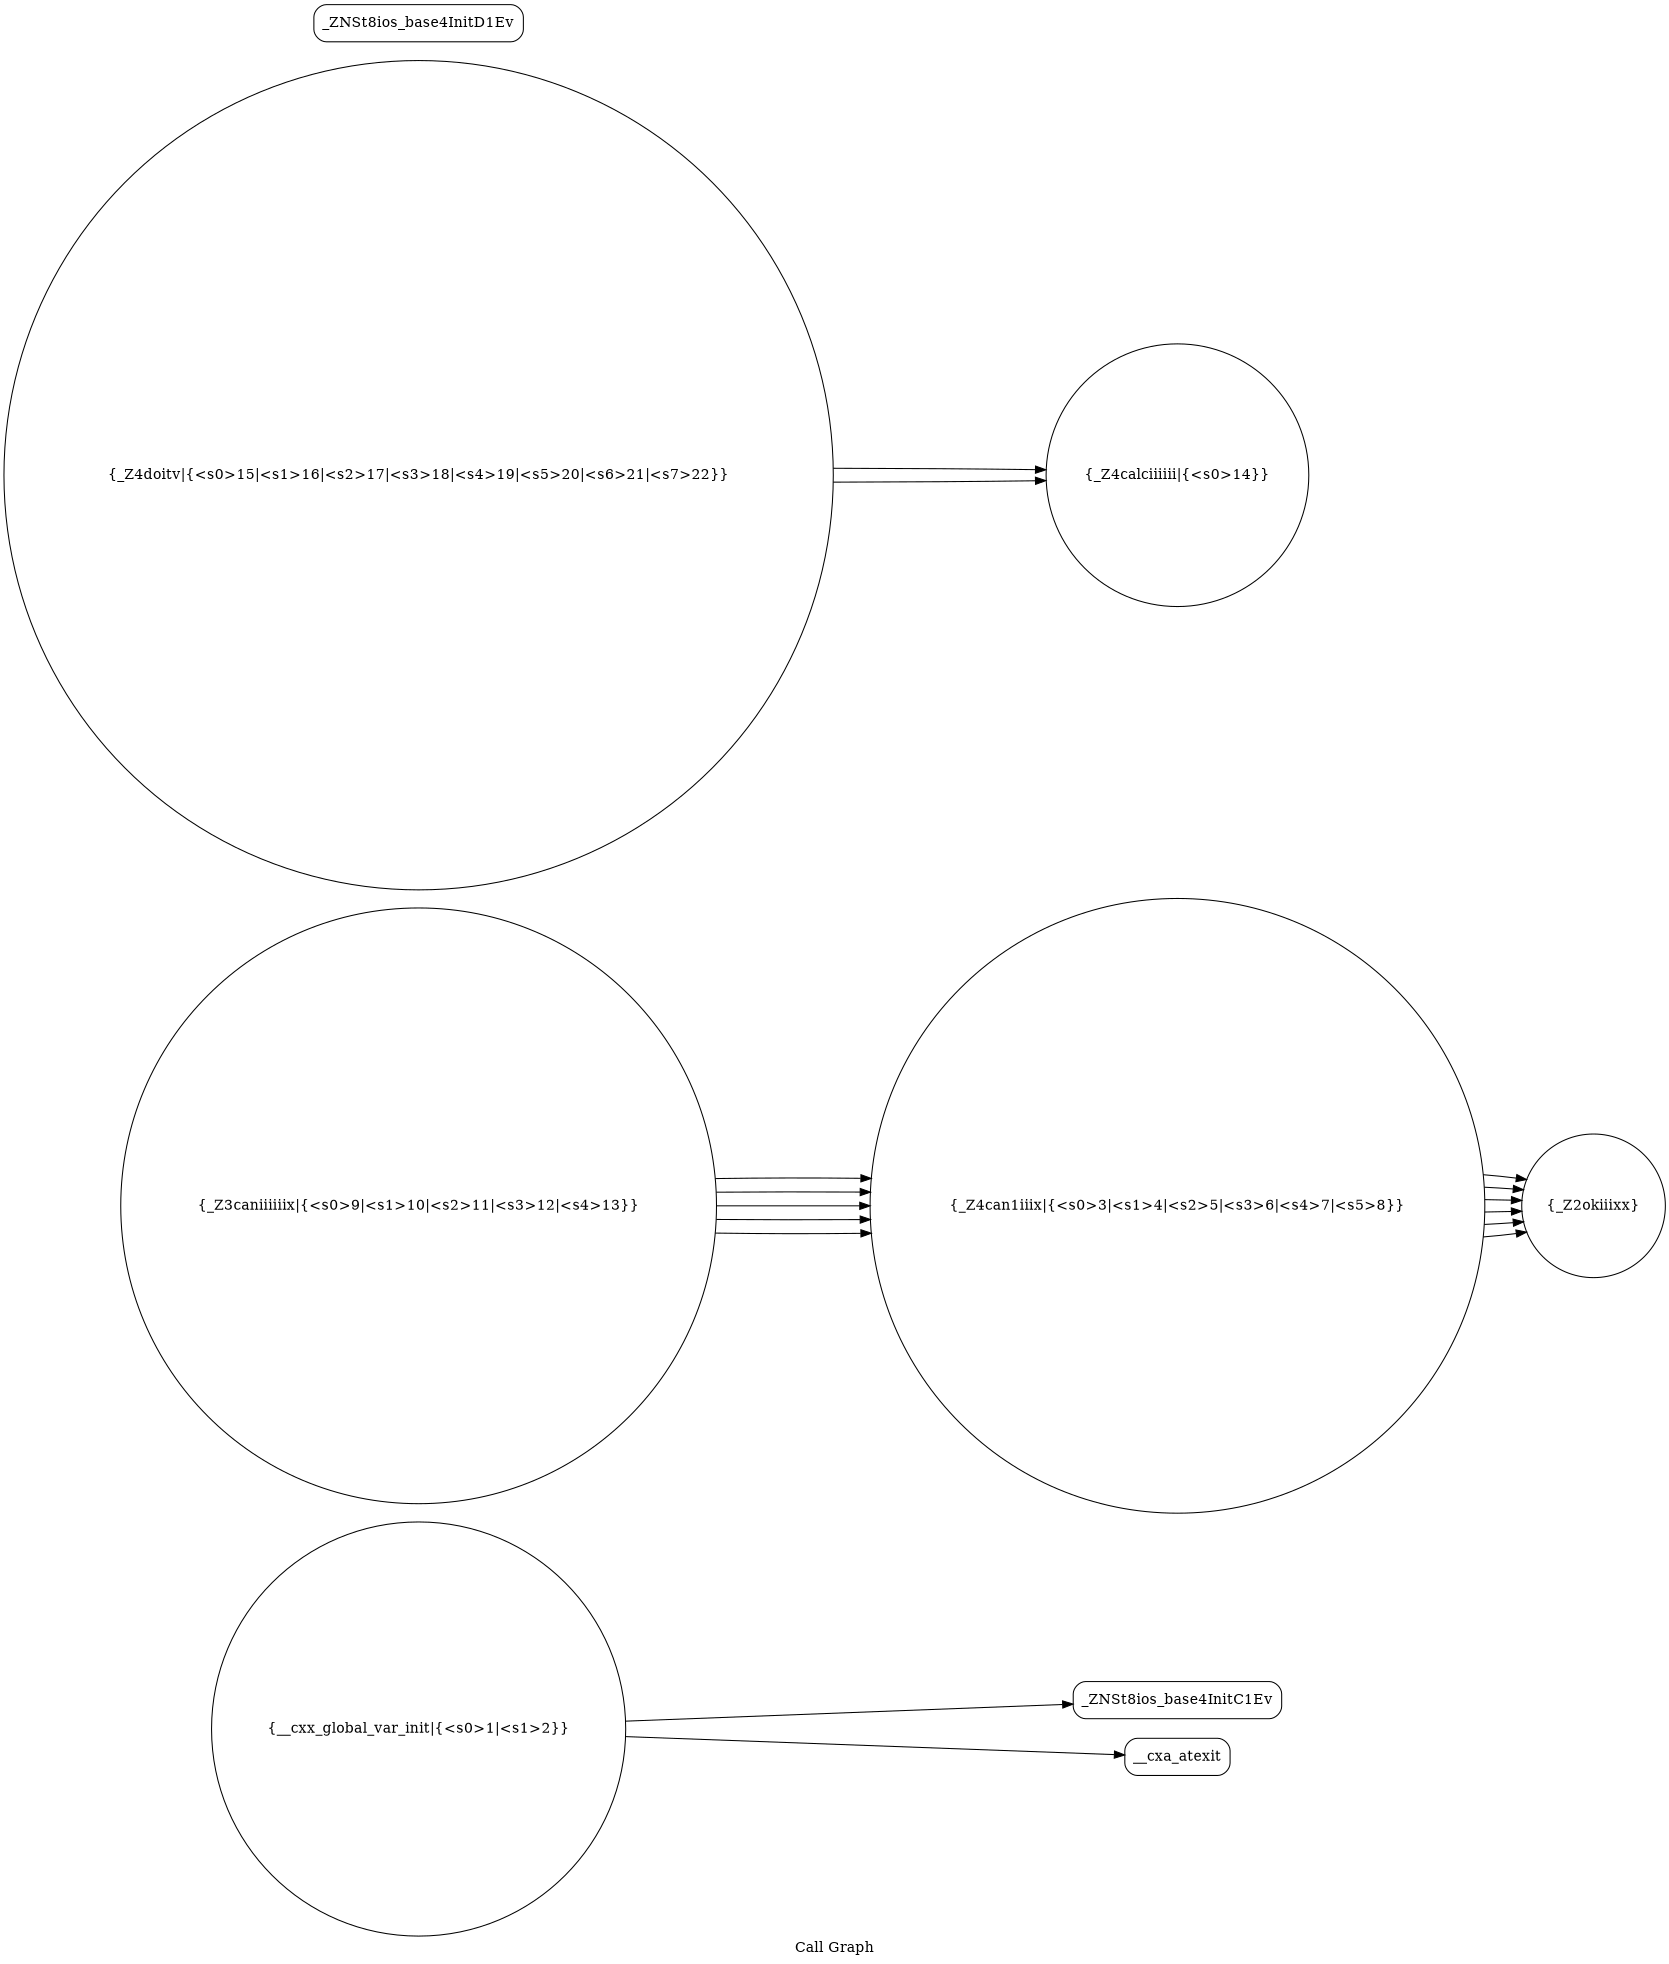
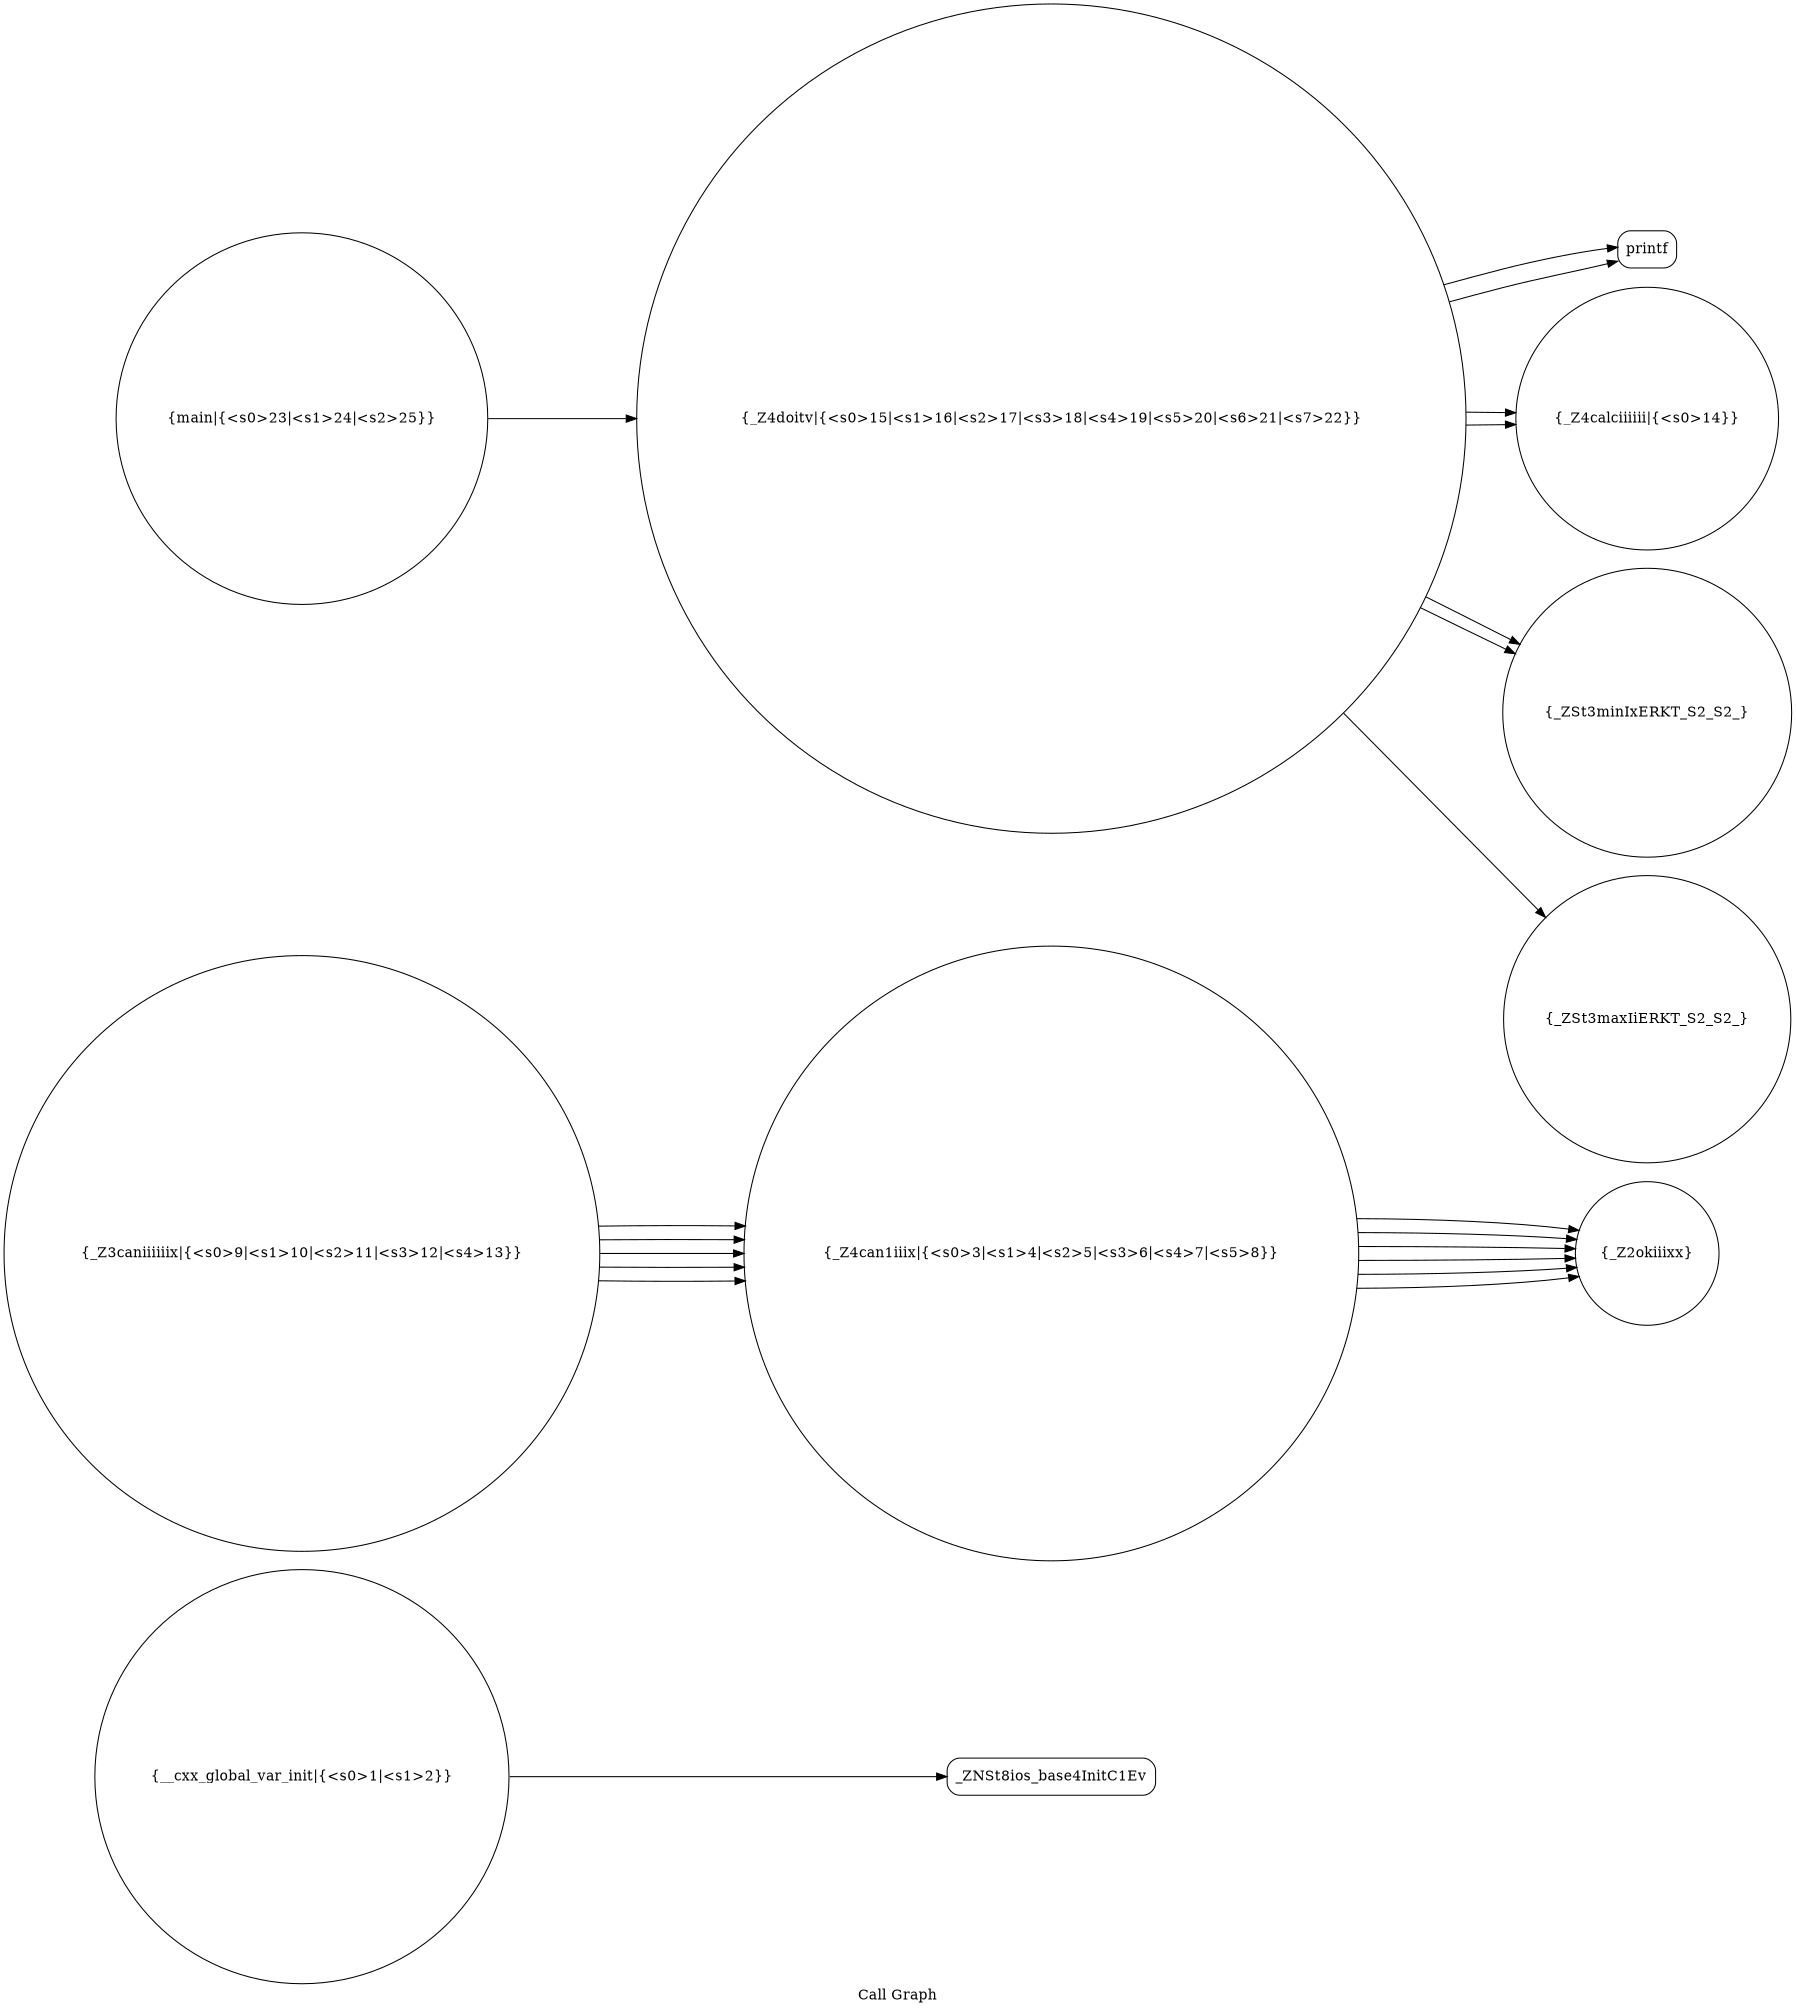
(419, 23) -> none
none -> (1647, 249)
none -> (302, 419)
none -> (1647, 713)
none -> (1647, 1019)
(1177, 1757) -> none
